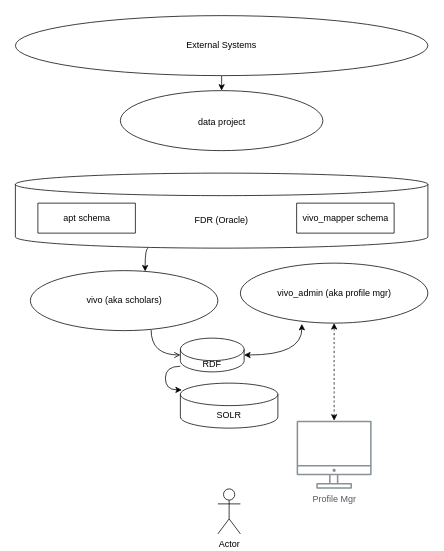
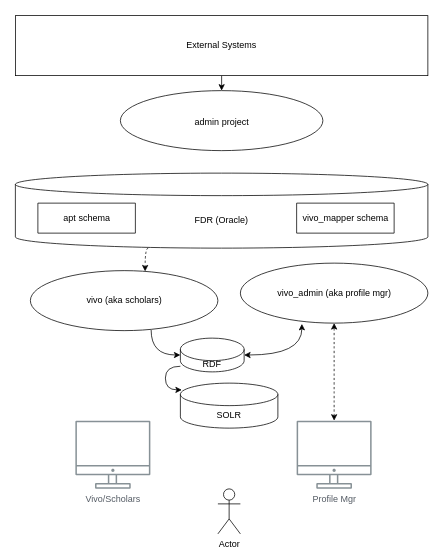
(222, 45) -> (222, 45)
(222, 143) -> (222, 143)
(146, 256) -> (146, 256)
(166, 353) -> (163, 352)
none -> (113, 455)
